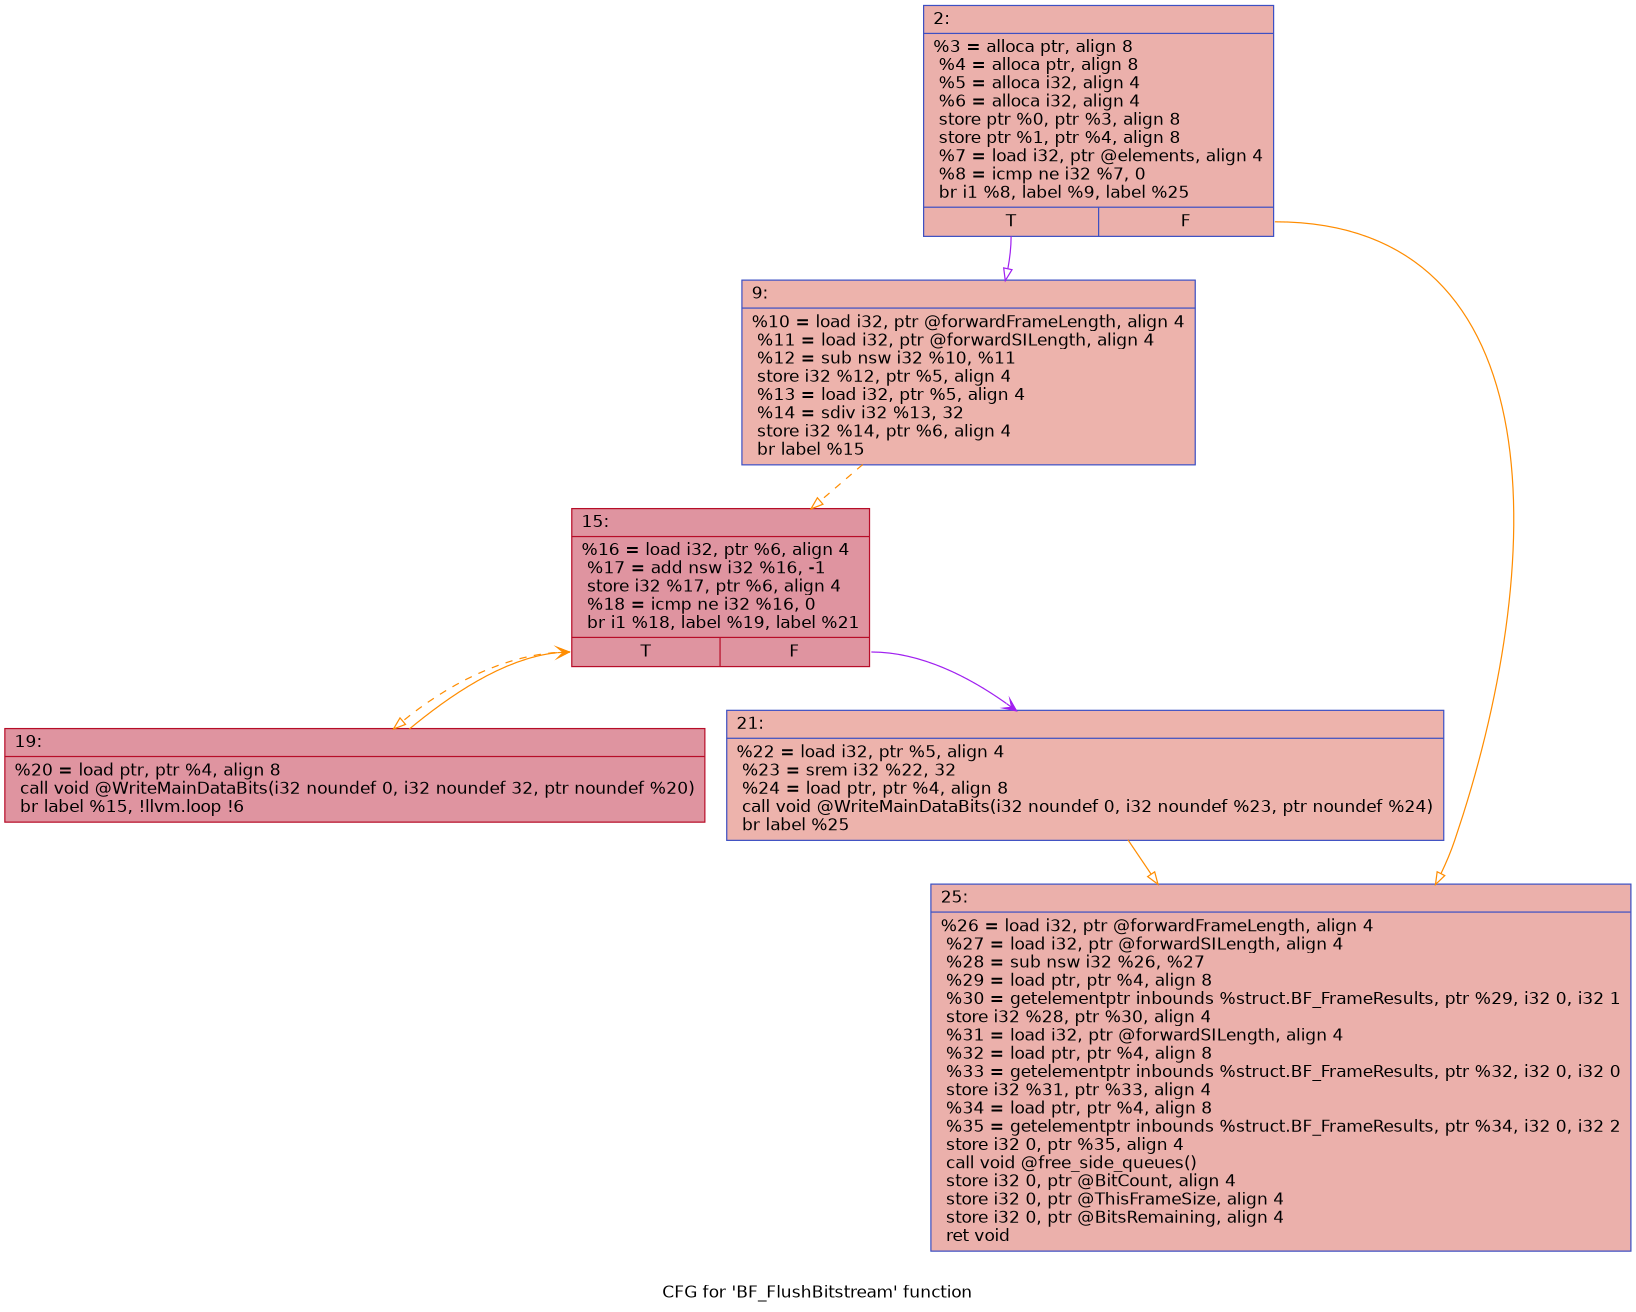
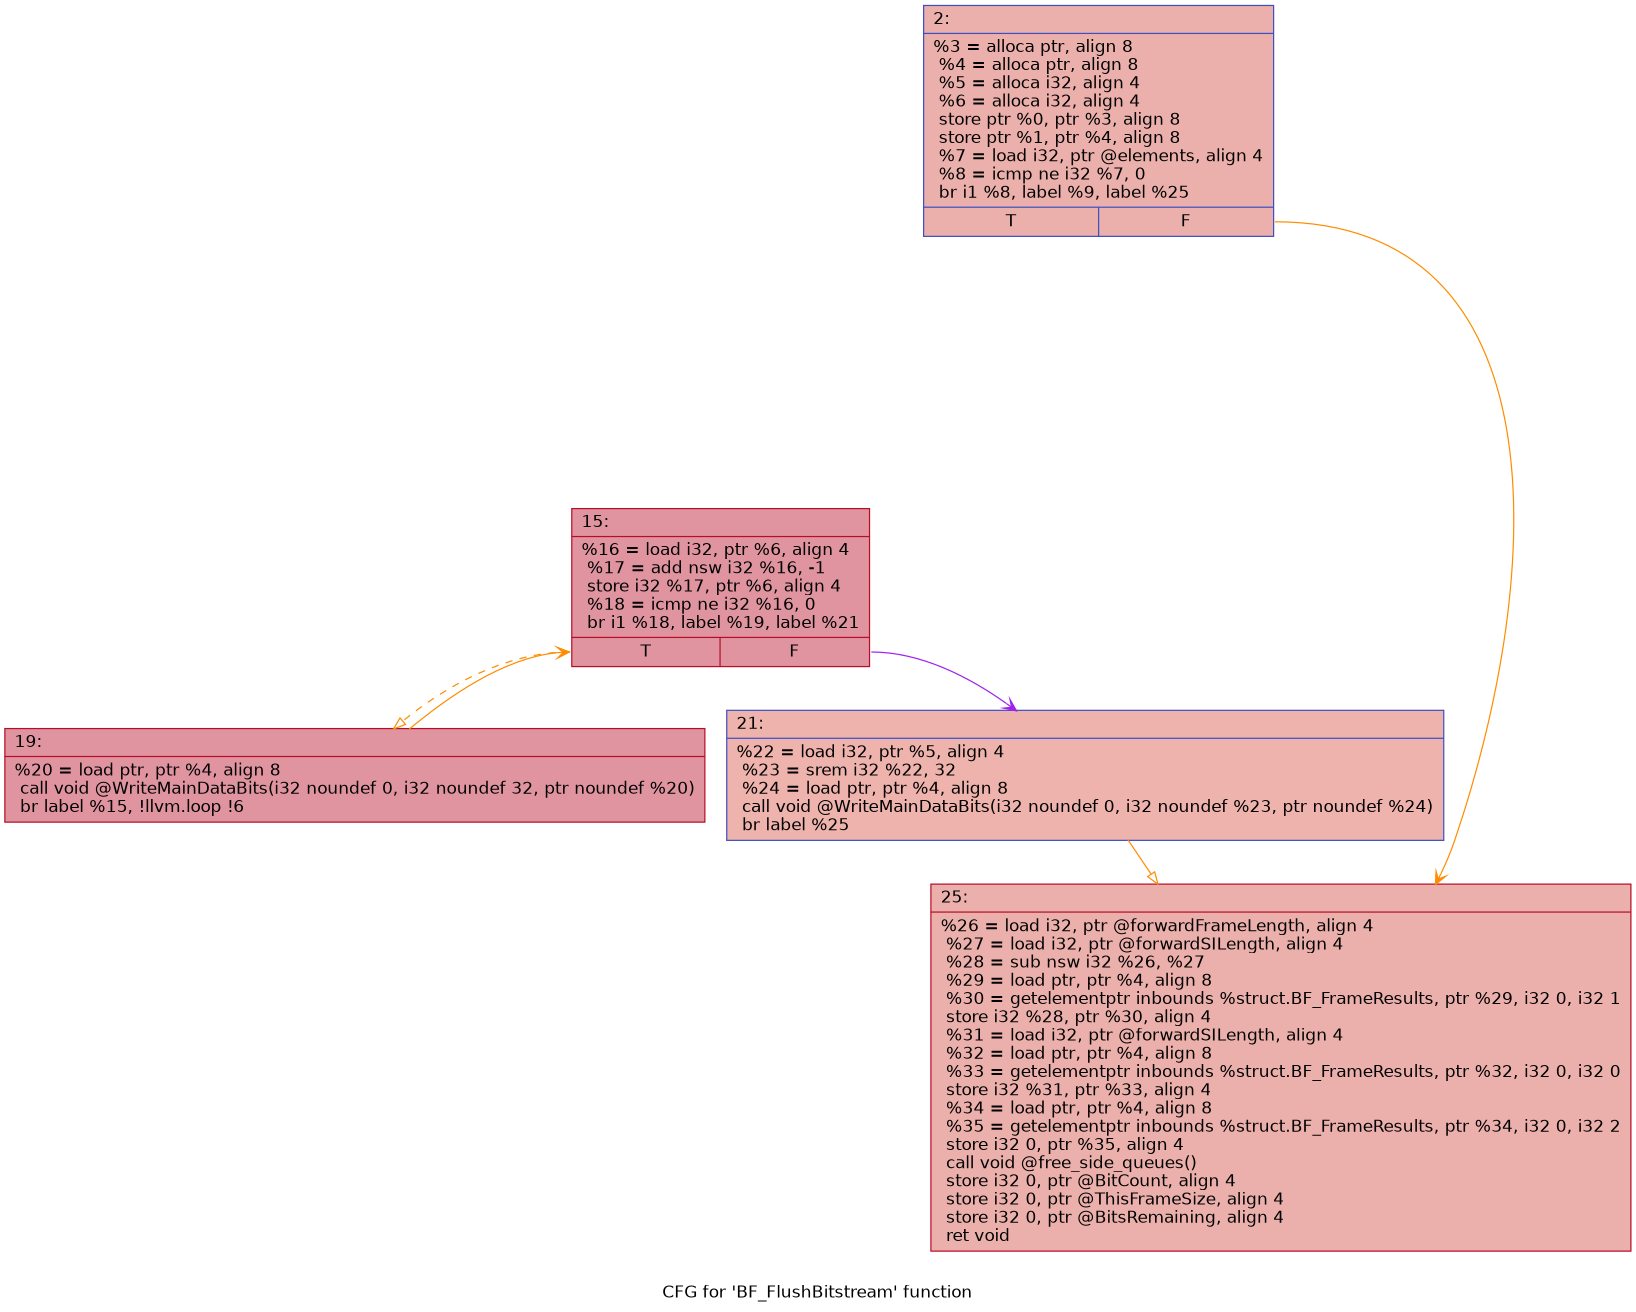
(969, 372) -> none
(1511, 485) -> (1511, 485)
(1281, 1068) -> (1281, 1068)
